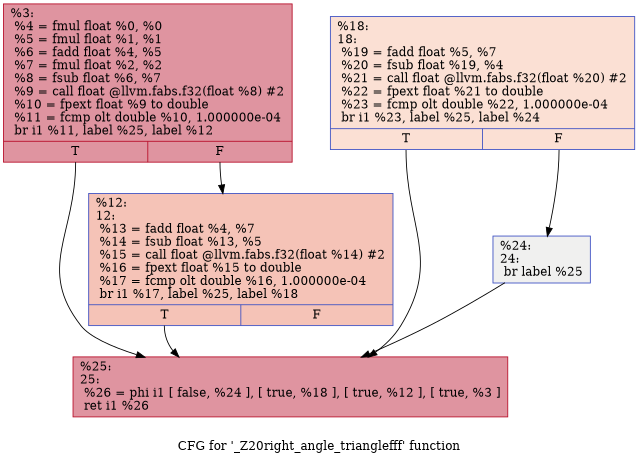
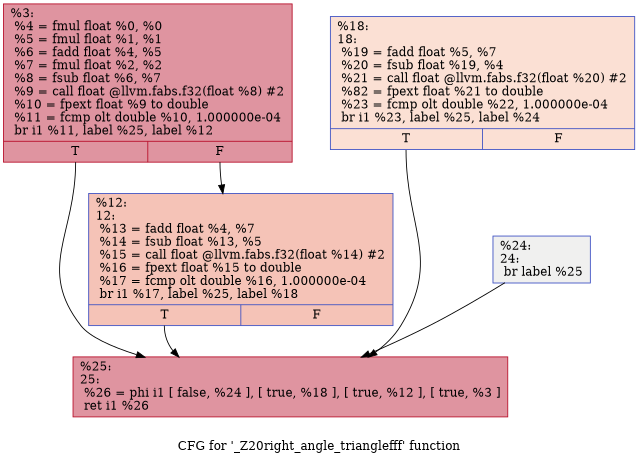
(441, 92) -> (441, 92)
(556, 189) -> none
